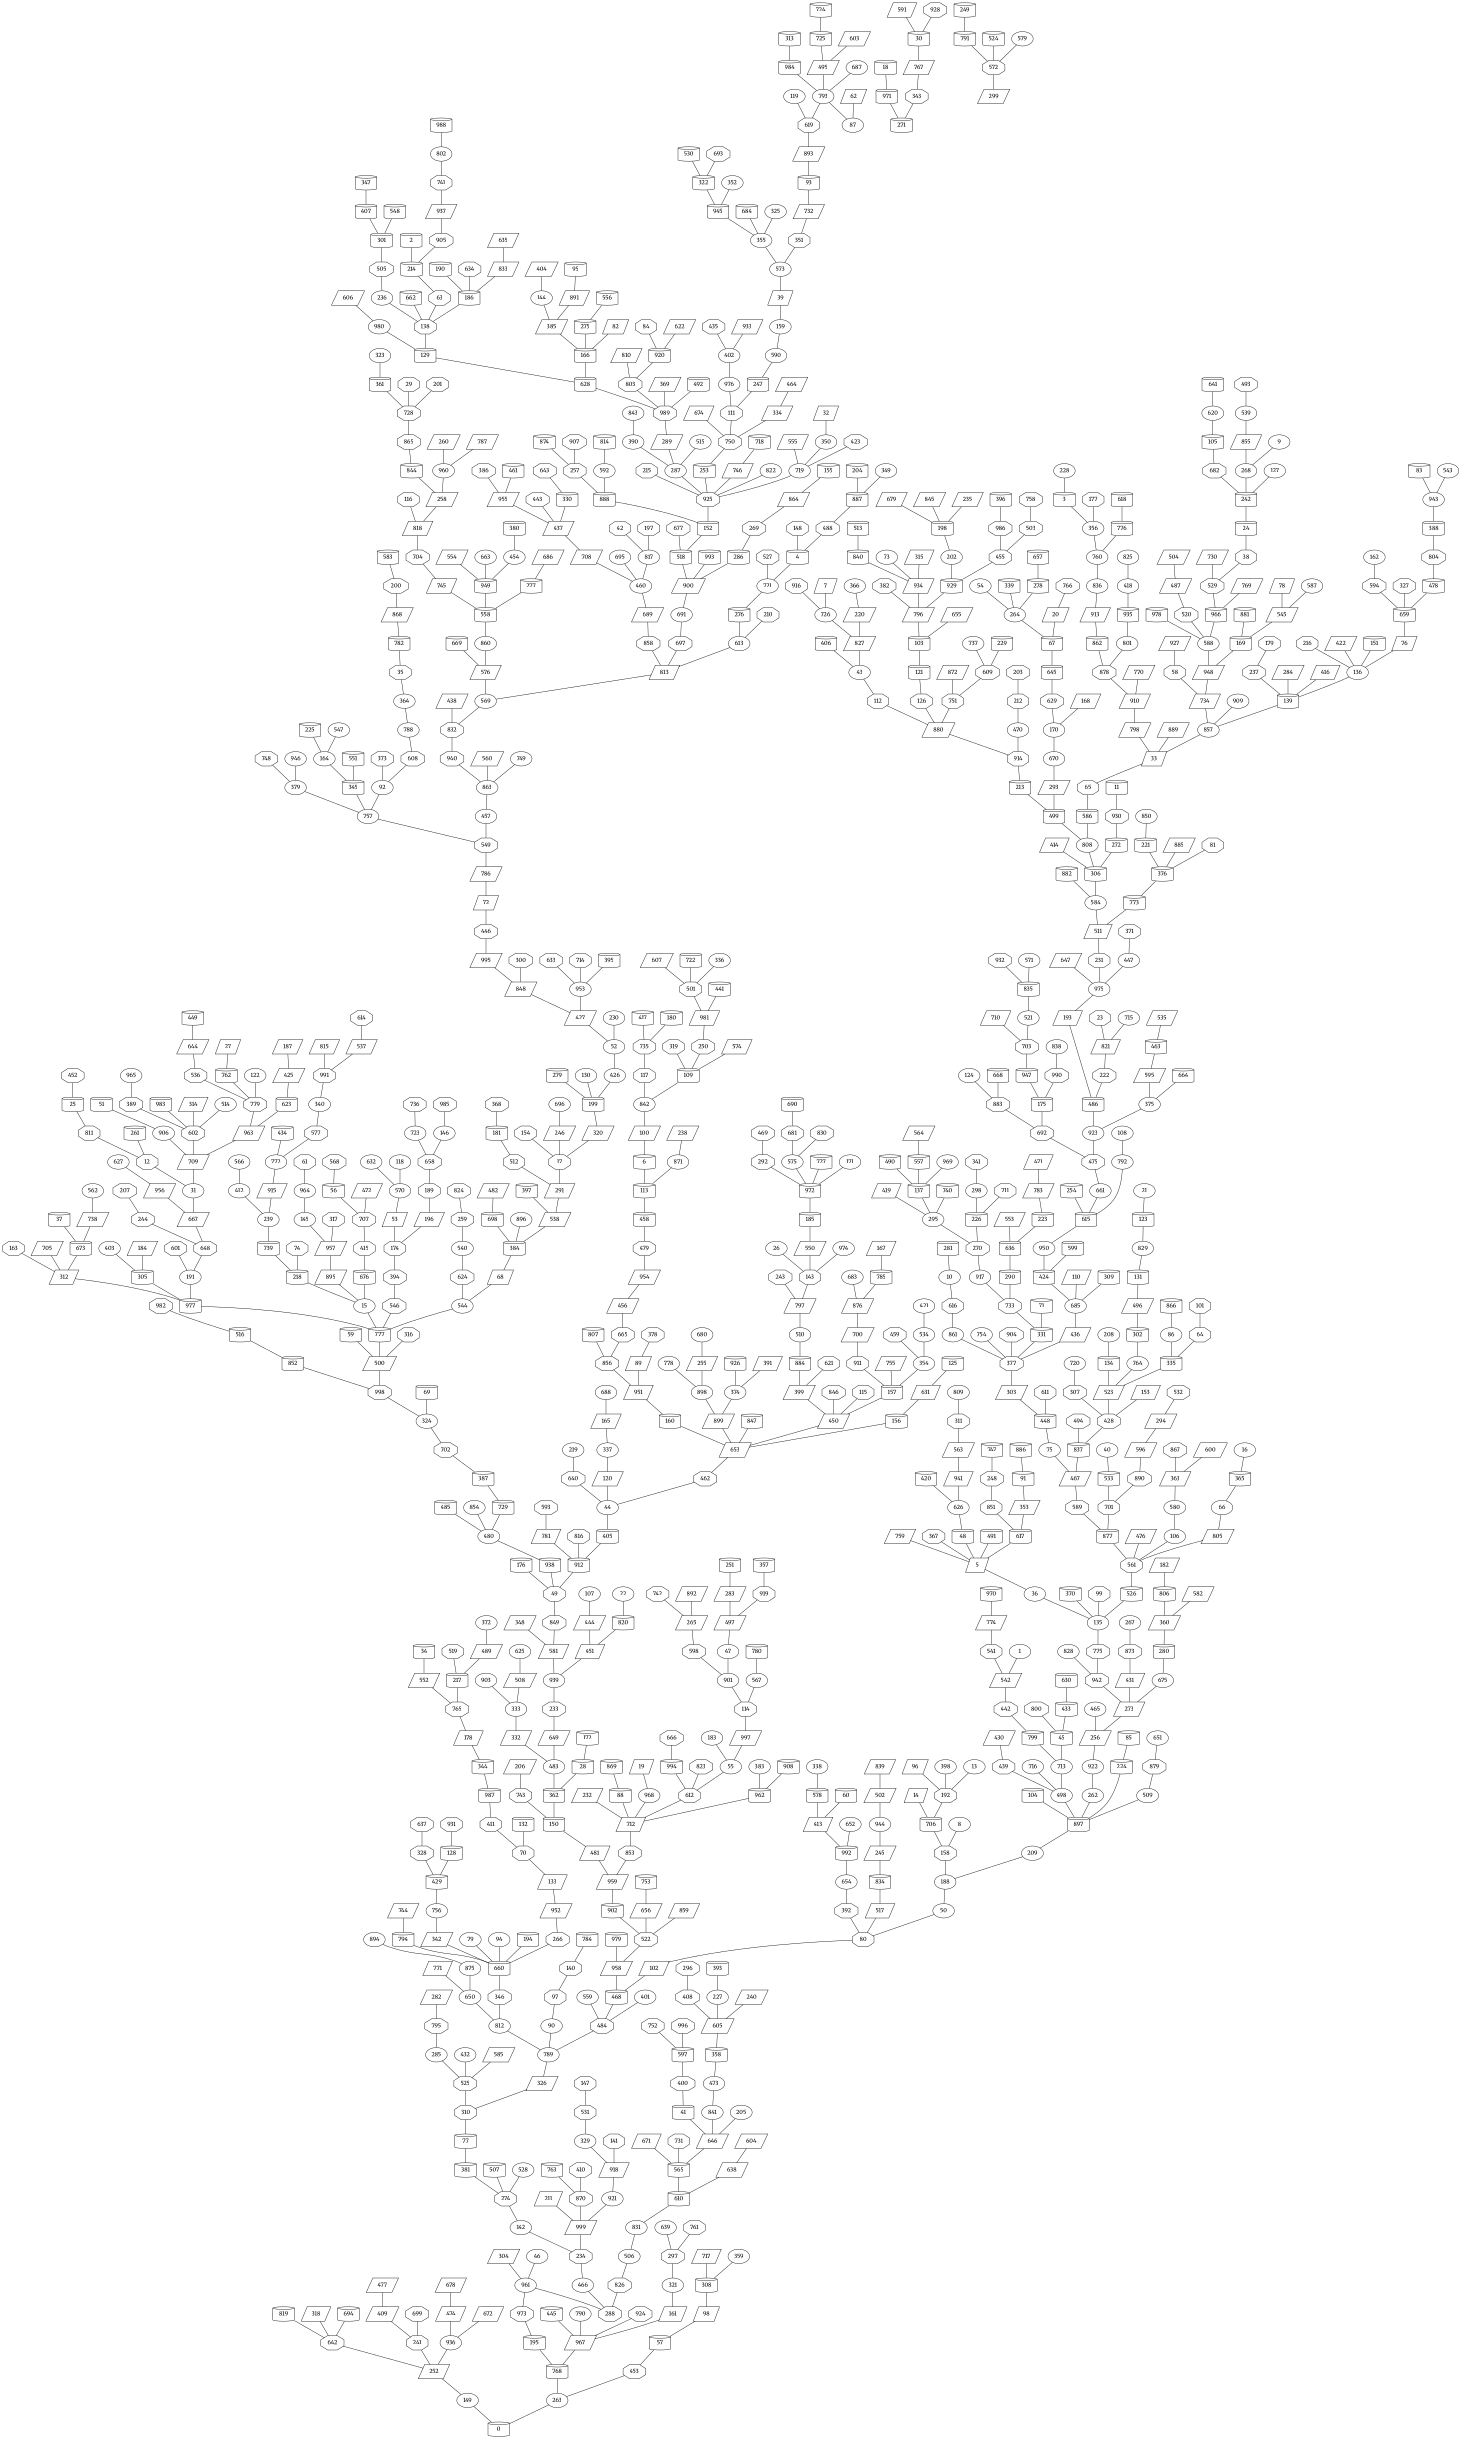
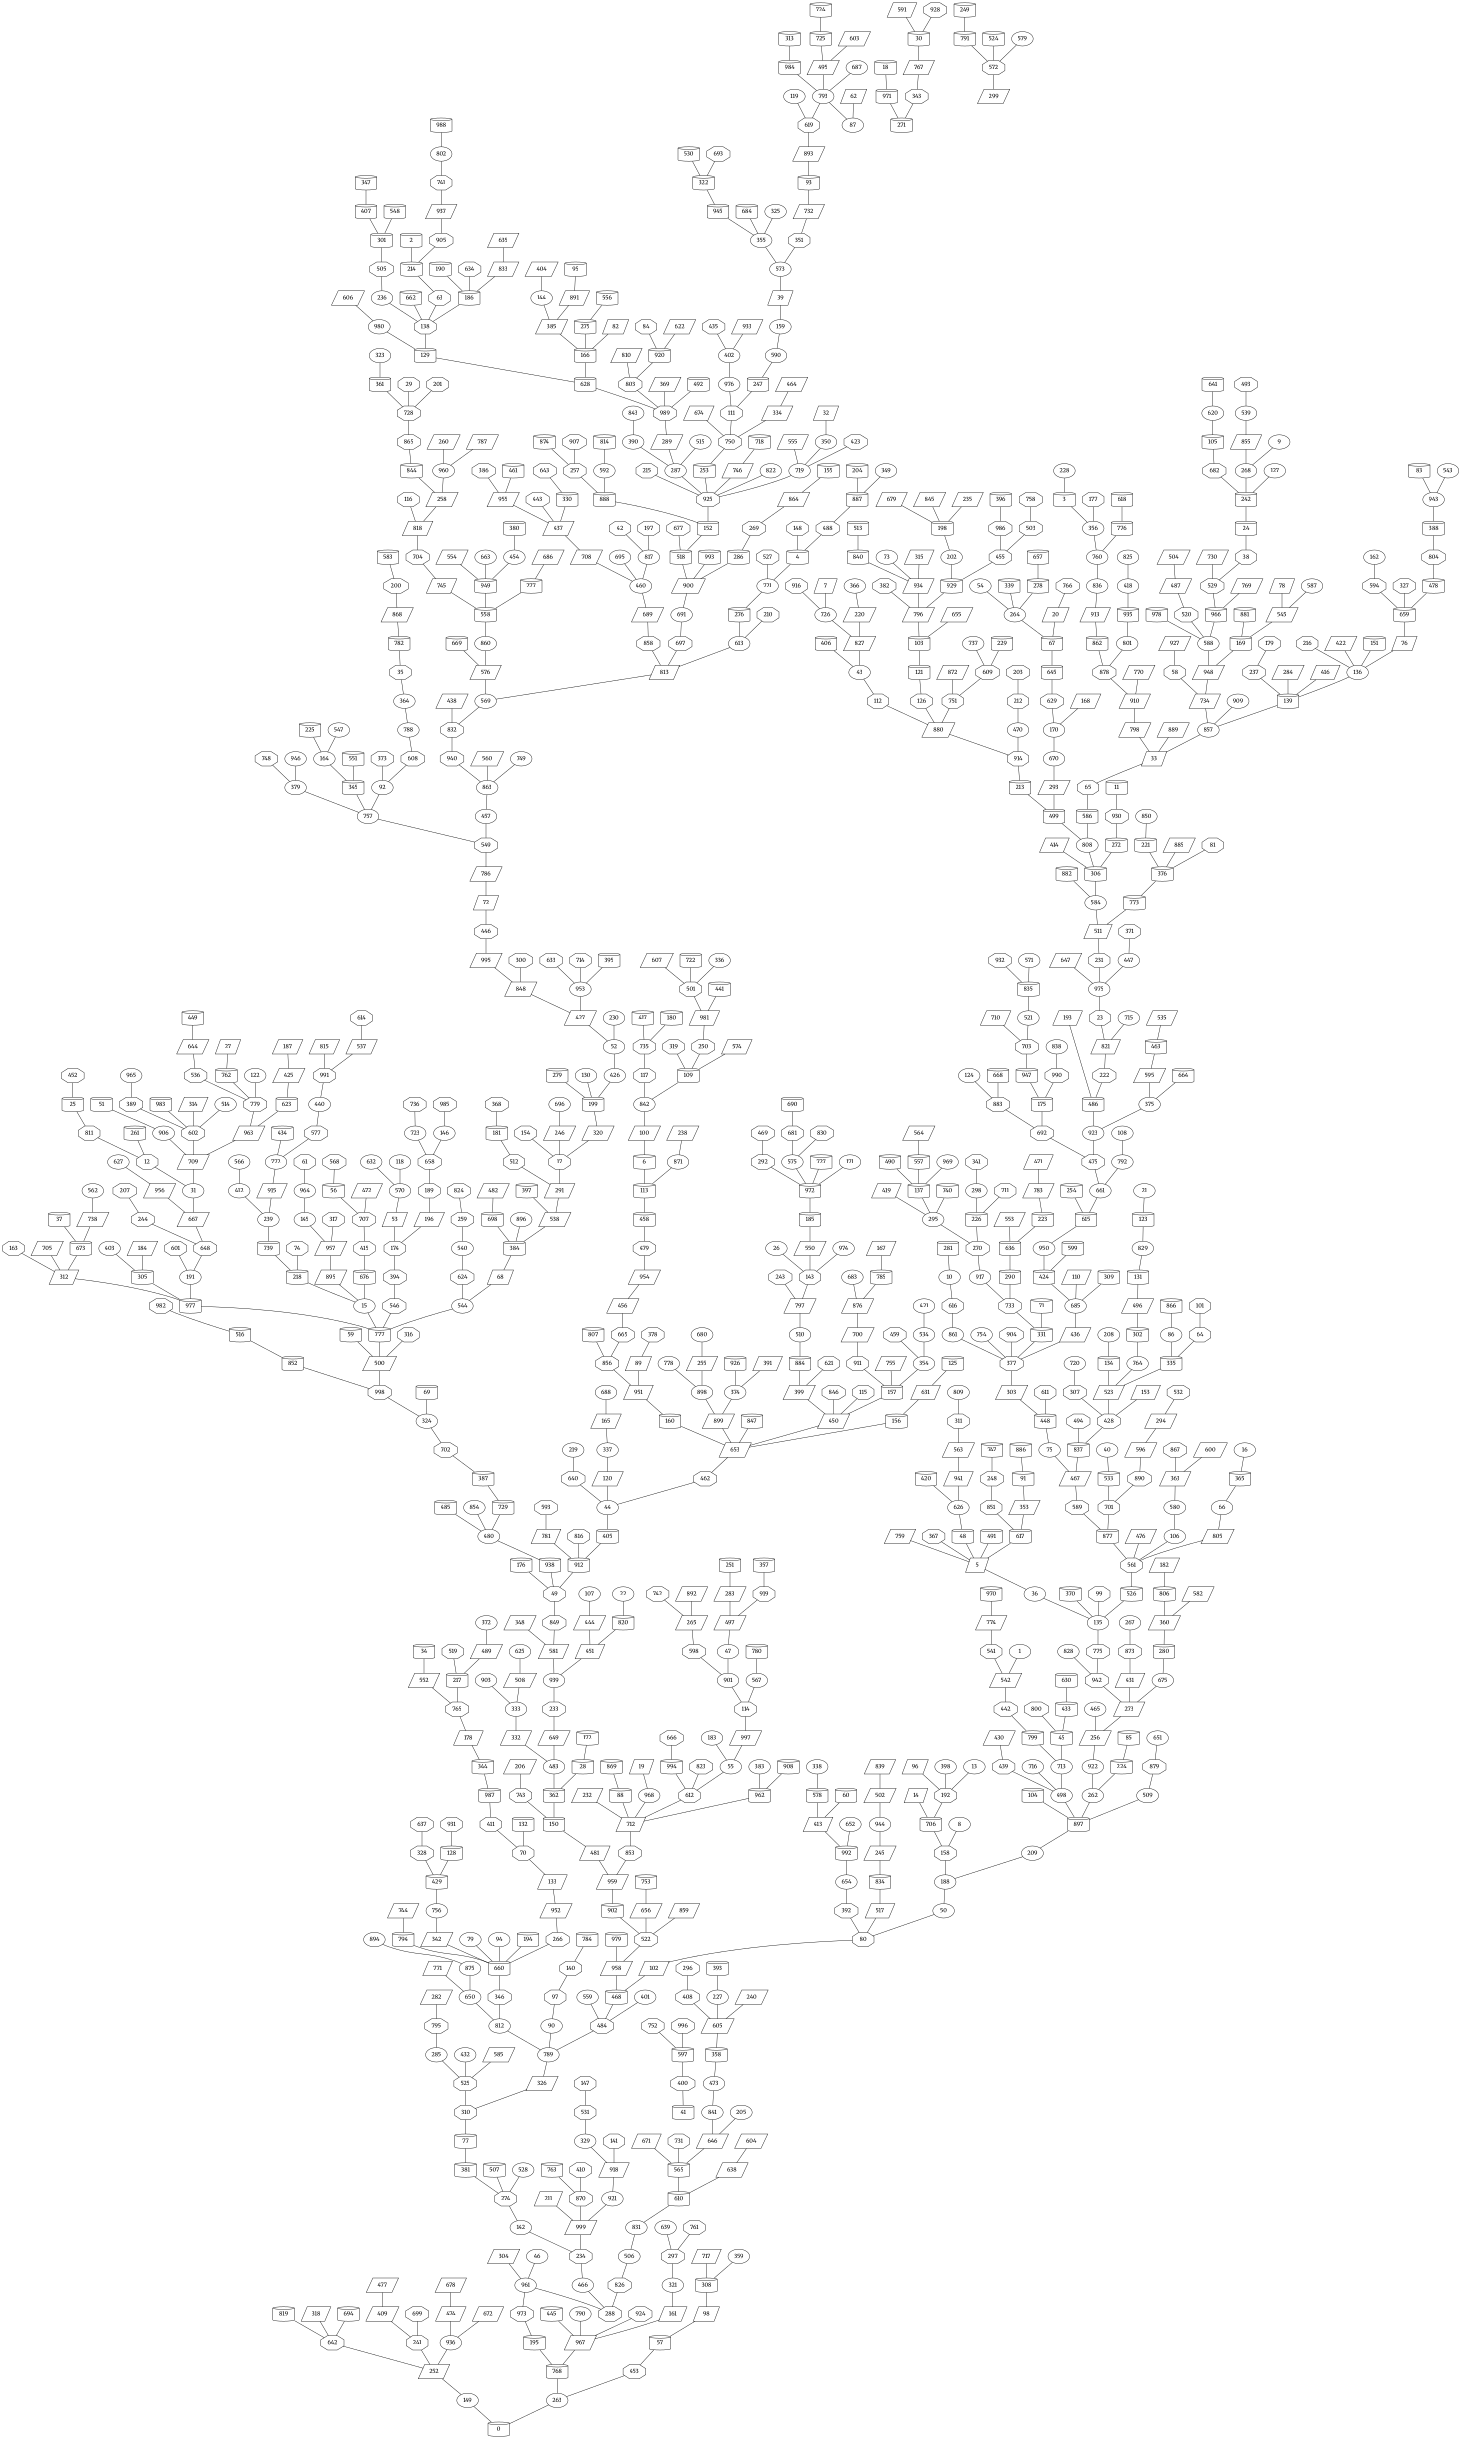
(732, 183) -> none
(1084, 1003) -> (1100, 1004)
(320, 1104) -> (320, 1104)
(1116, 1195) -> (1111, 1176)
(1110, 1800) -> (1107, 1782)
(698, 2127) -> none
